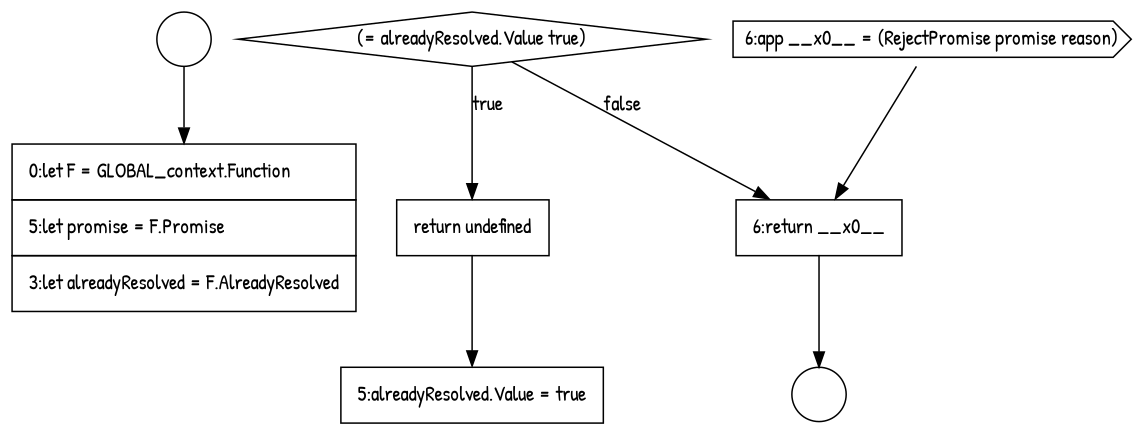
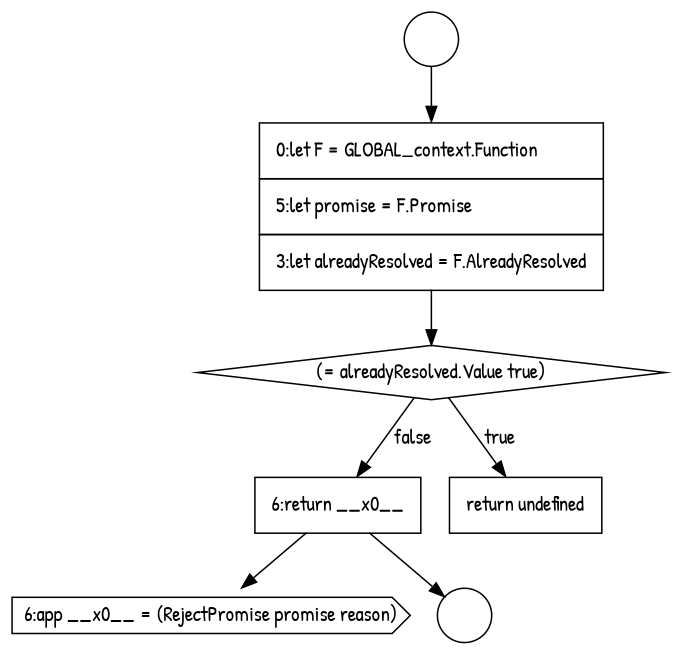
(880, 126) -> (280, 555)
none -> (431, 310)
(472, 394) -> none
